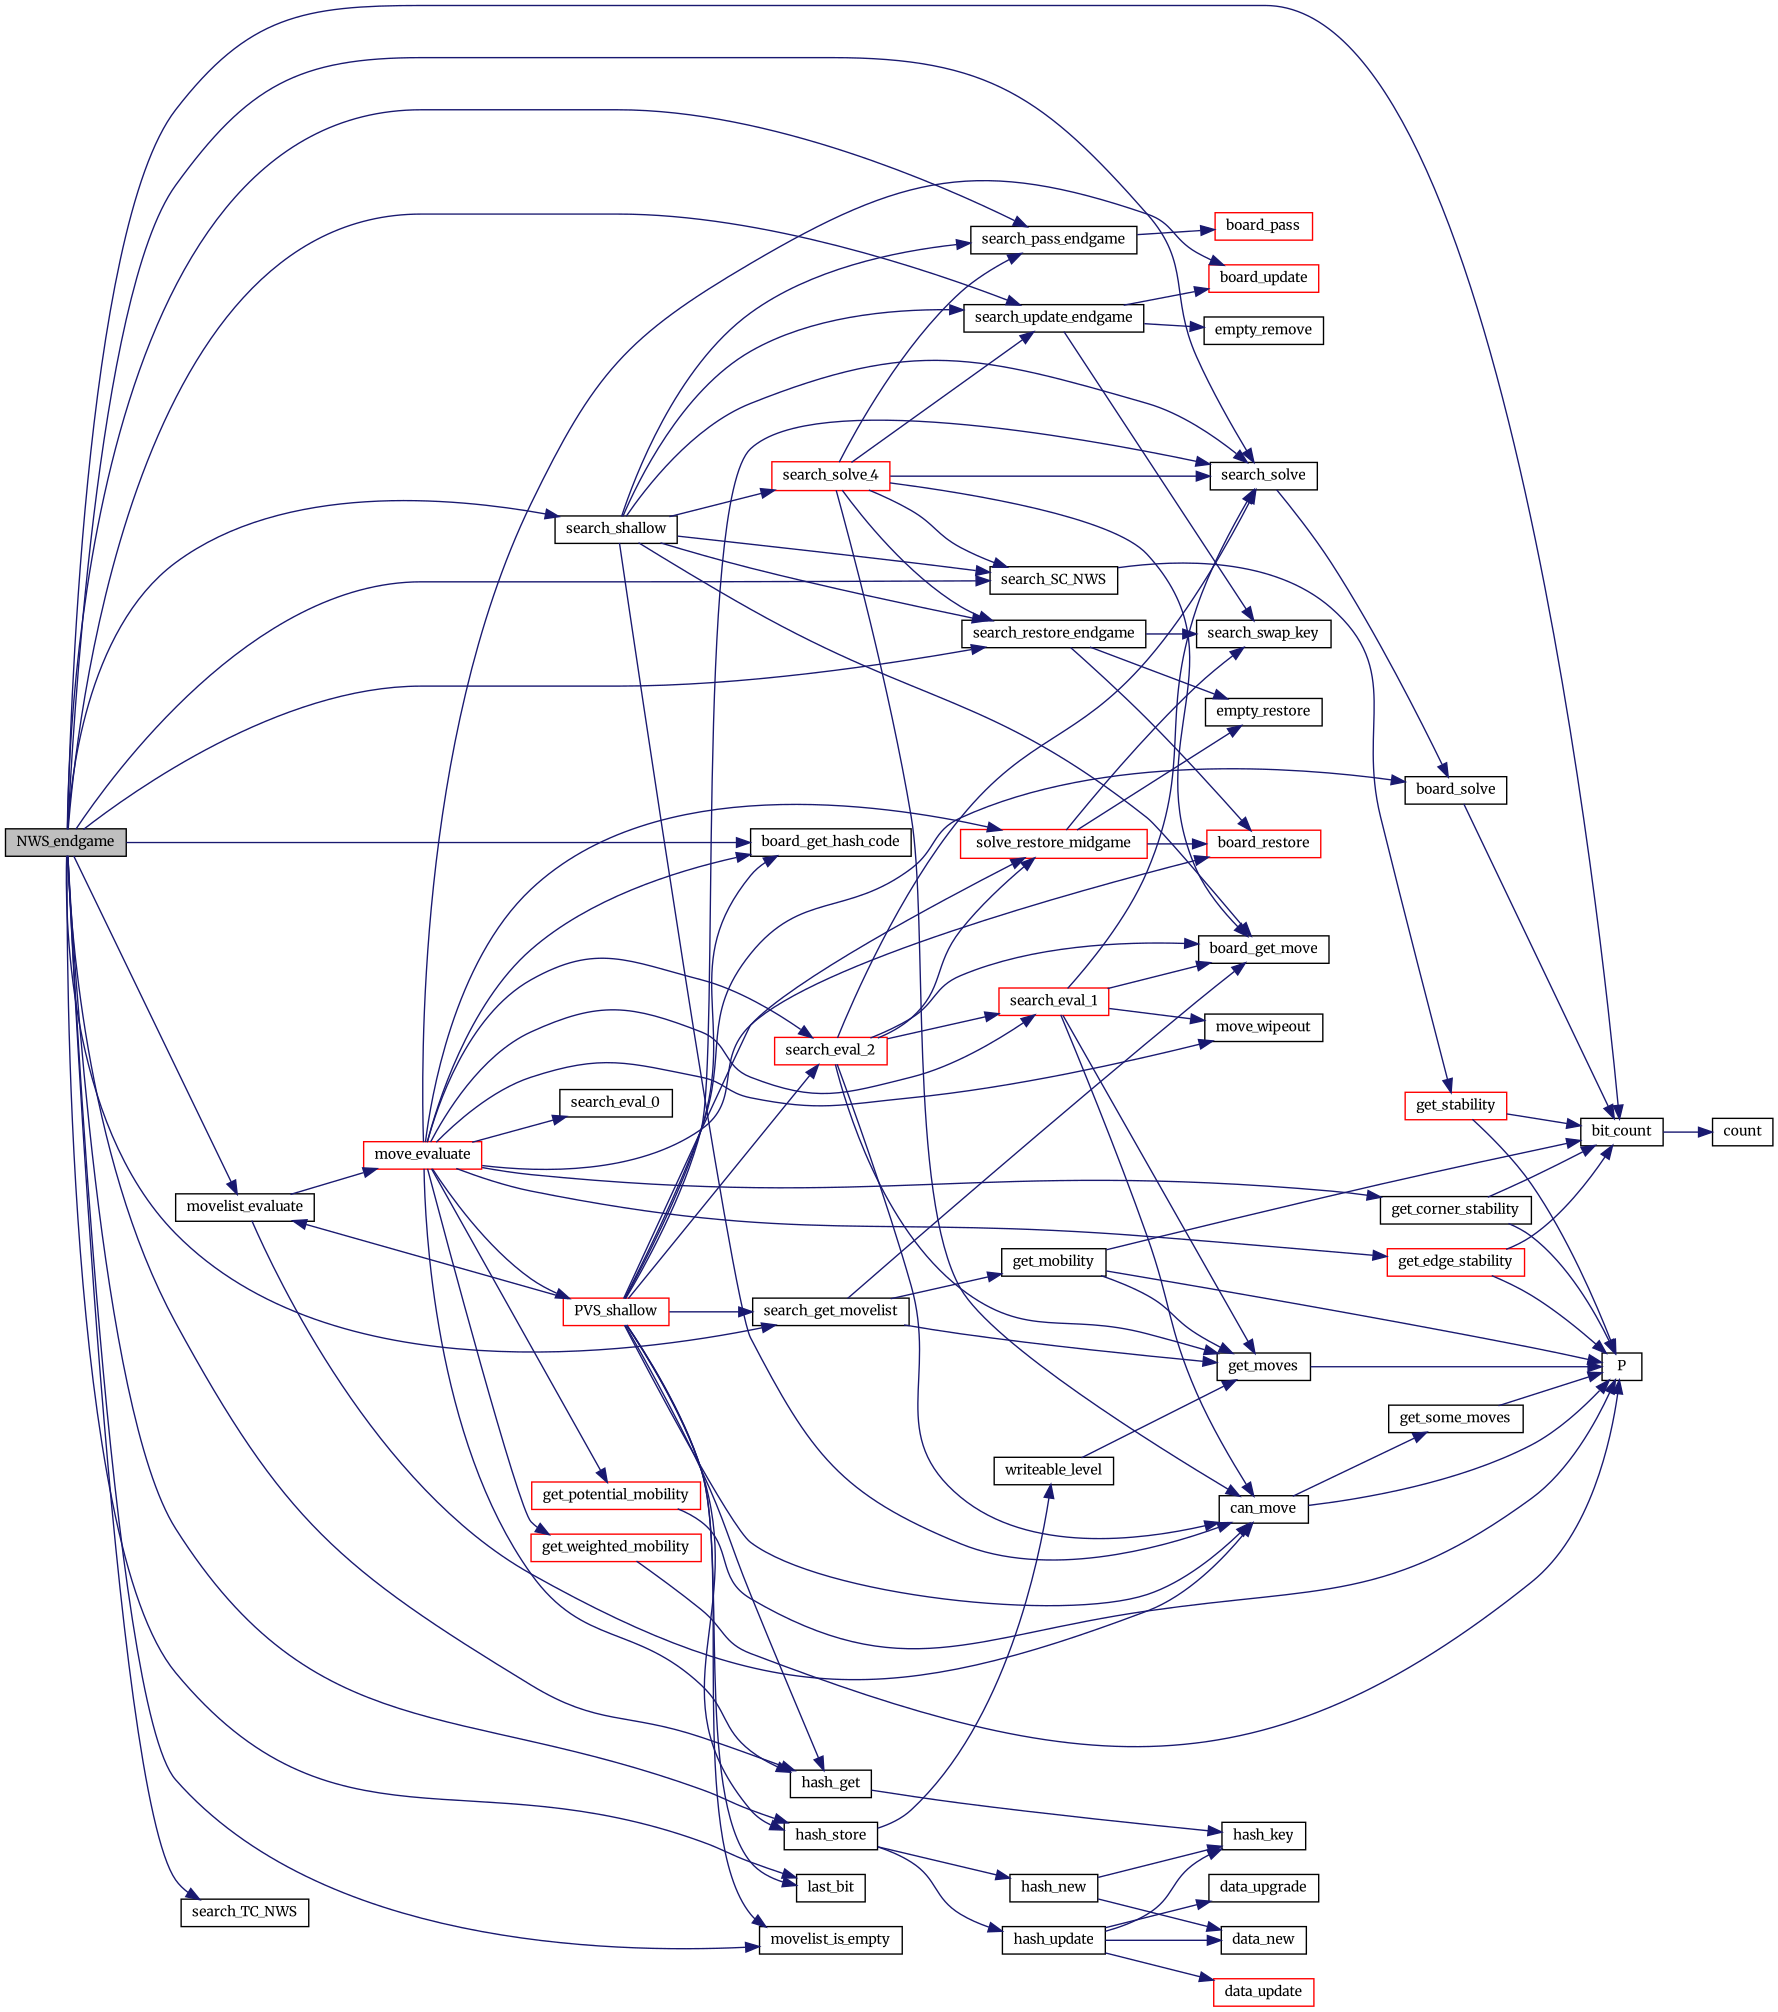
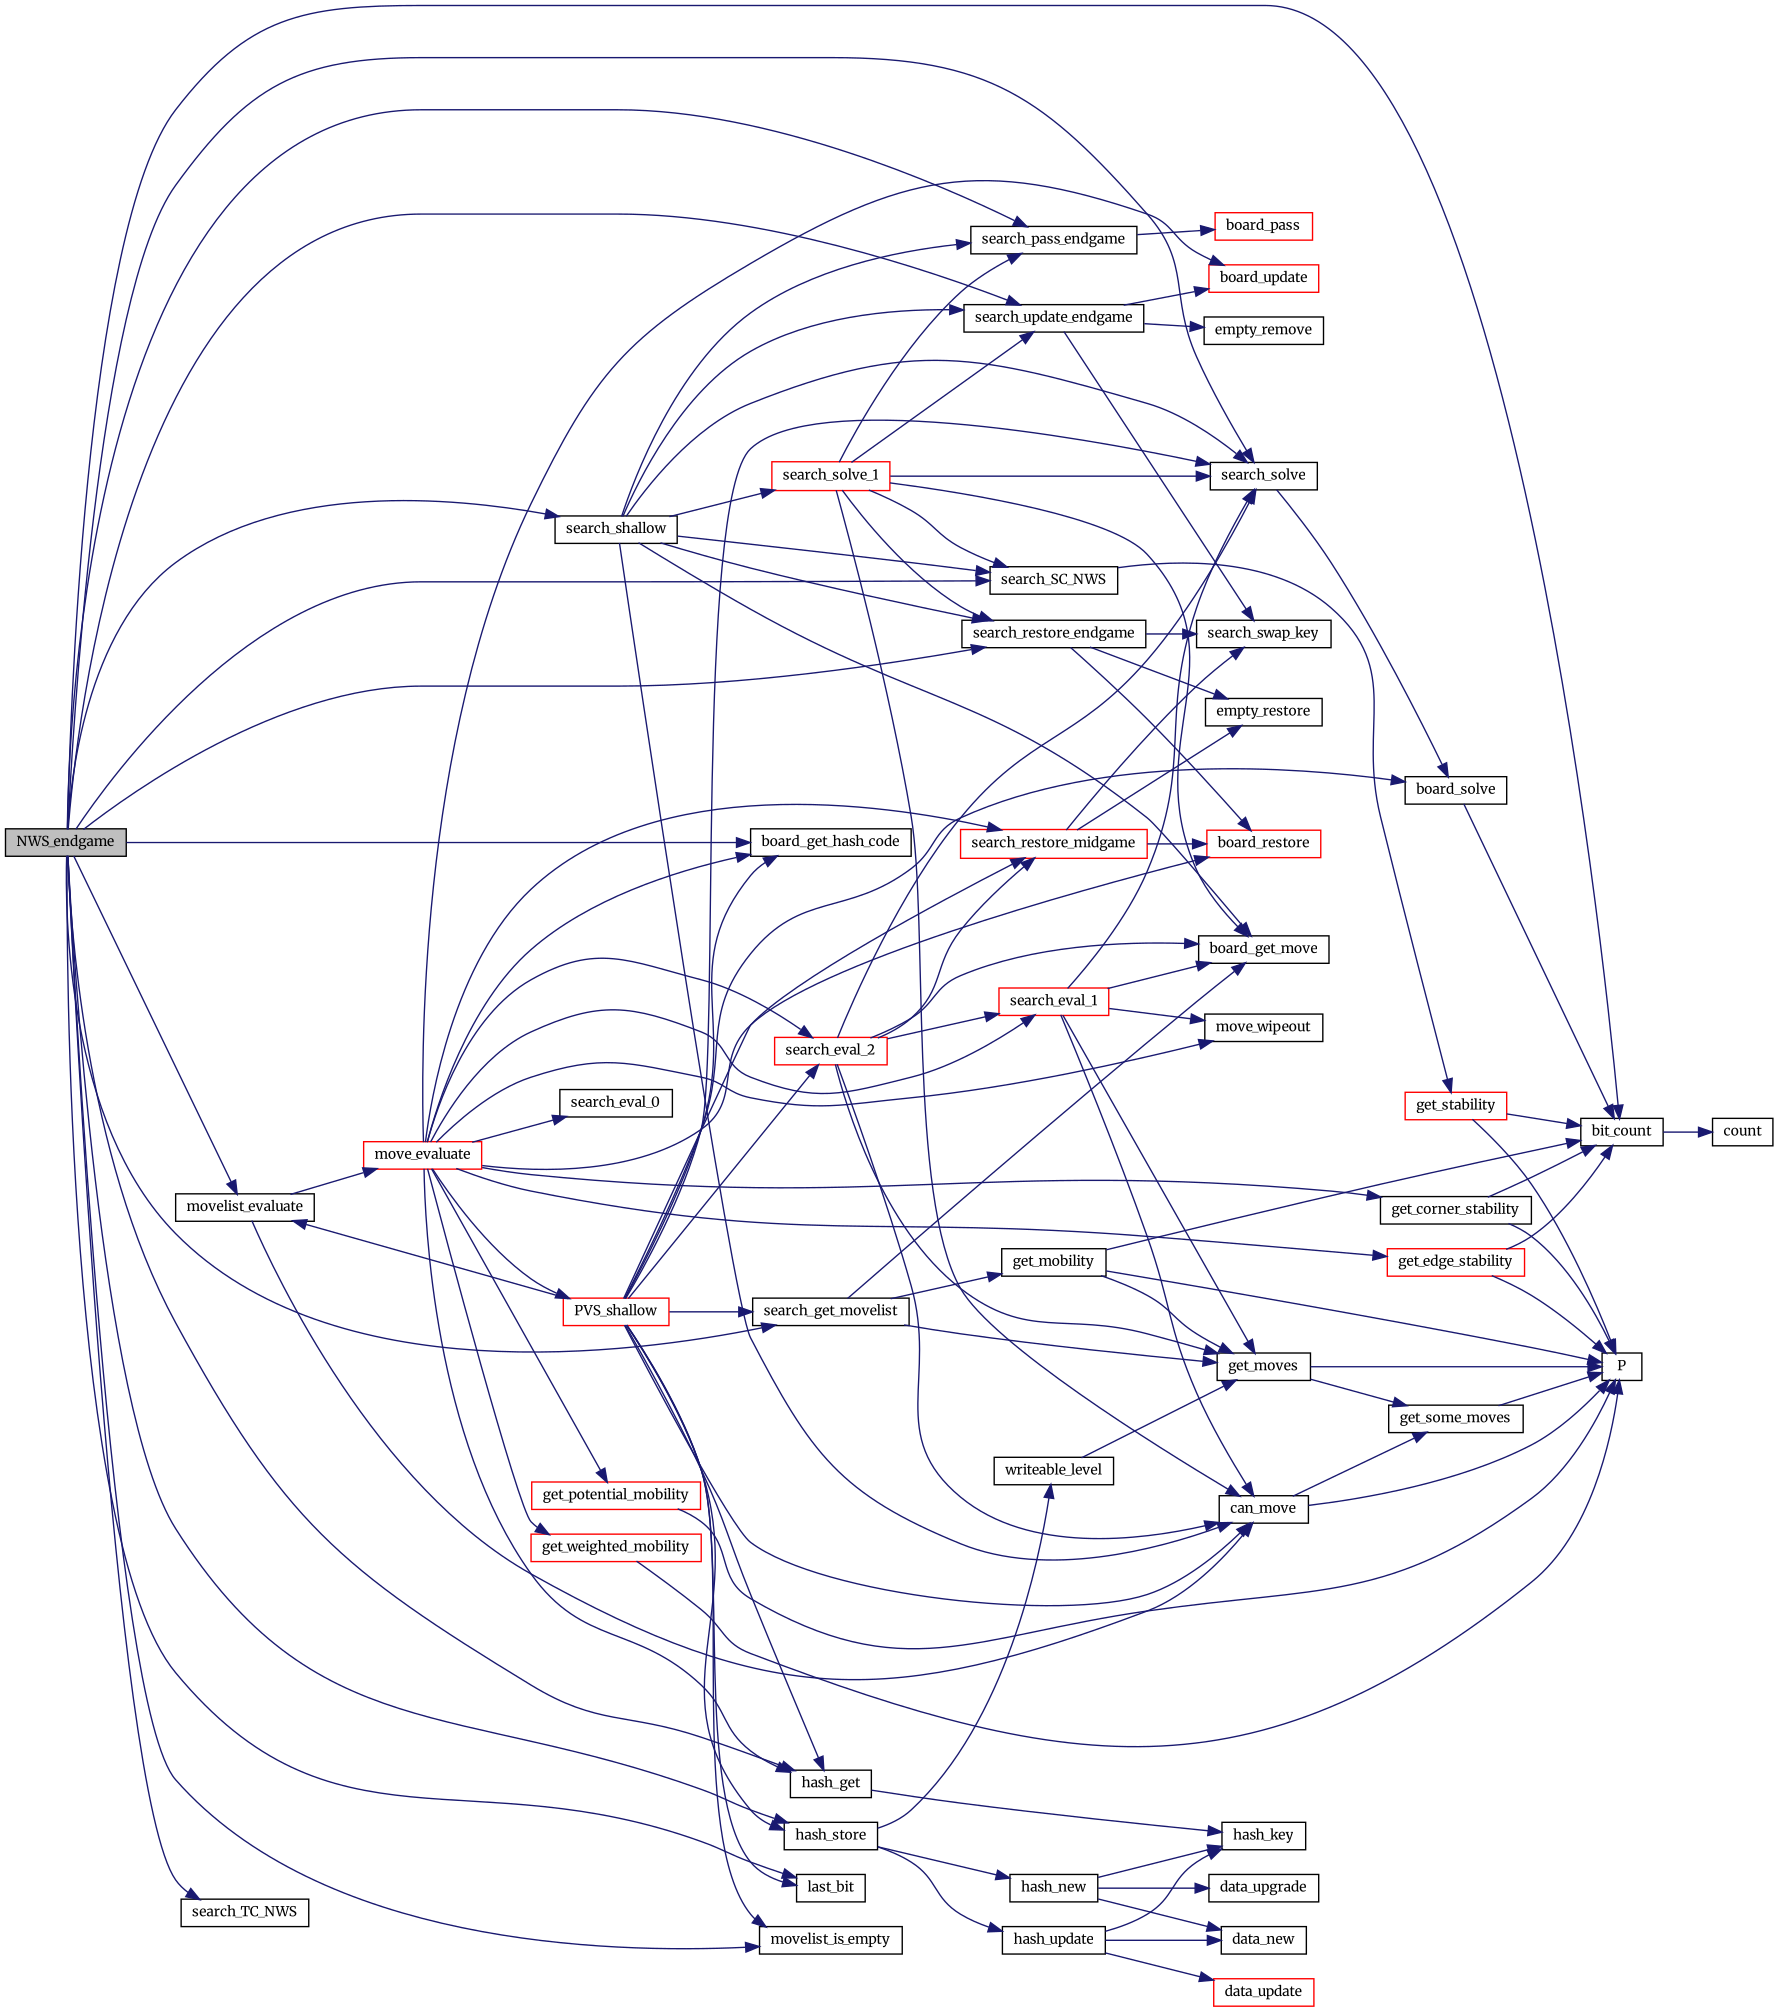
(831, 476) -> (831, 476)
(1054, 844) -> (1054, 844)
none -> (1352, 1391)
(1151, 1916) -> (1147, 1888)
